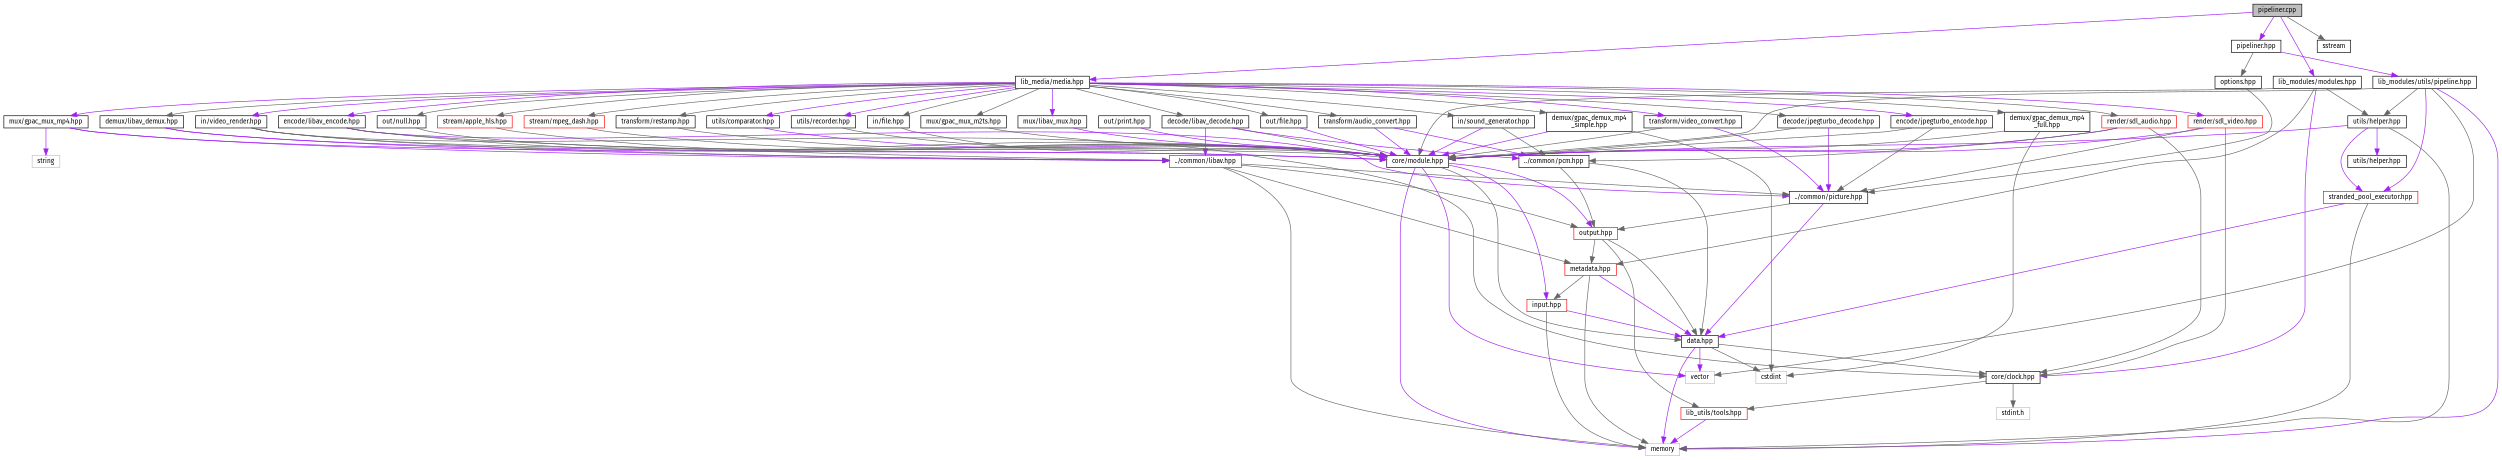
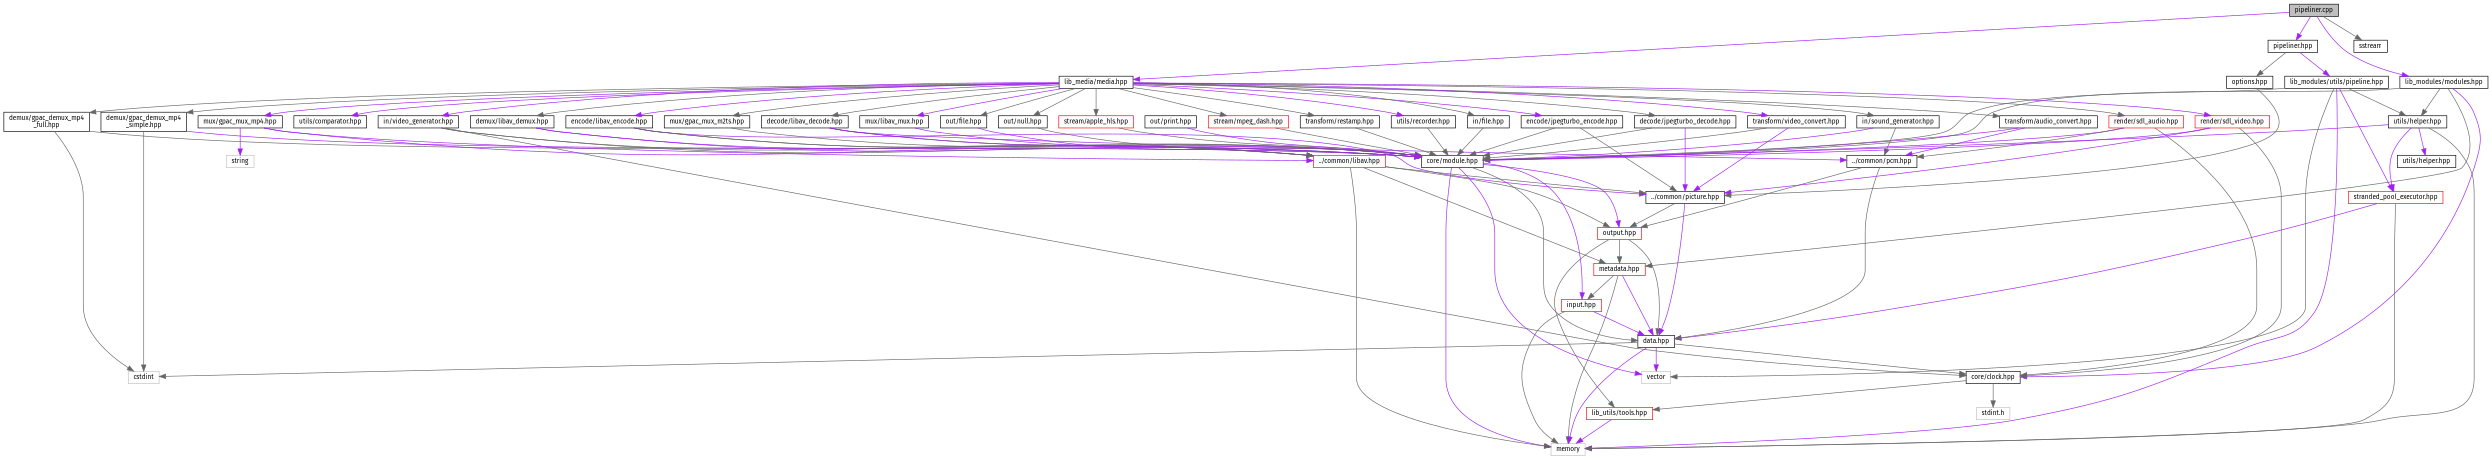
(231, 122) -> (418, 122)
(1072, 147) -> none
(2034, 160) -> (1970, 165)
